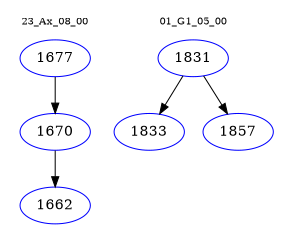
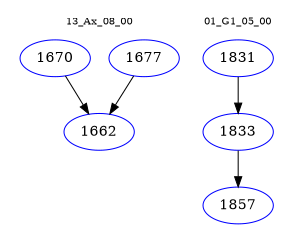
(55, 22) -> (100, 22)
(55, 90) -> (125, 90)
(213, 90) -> (238, 164)
